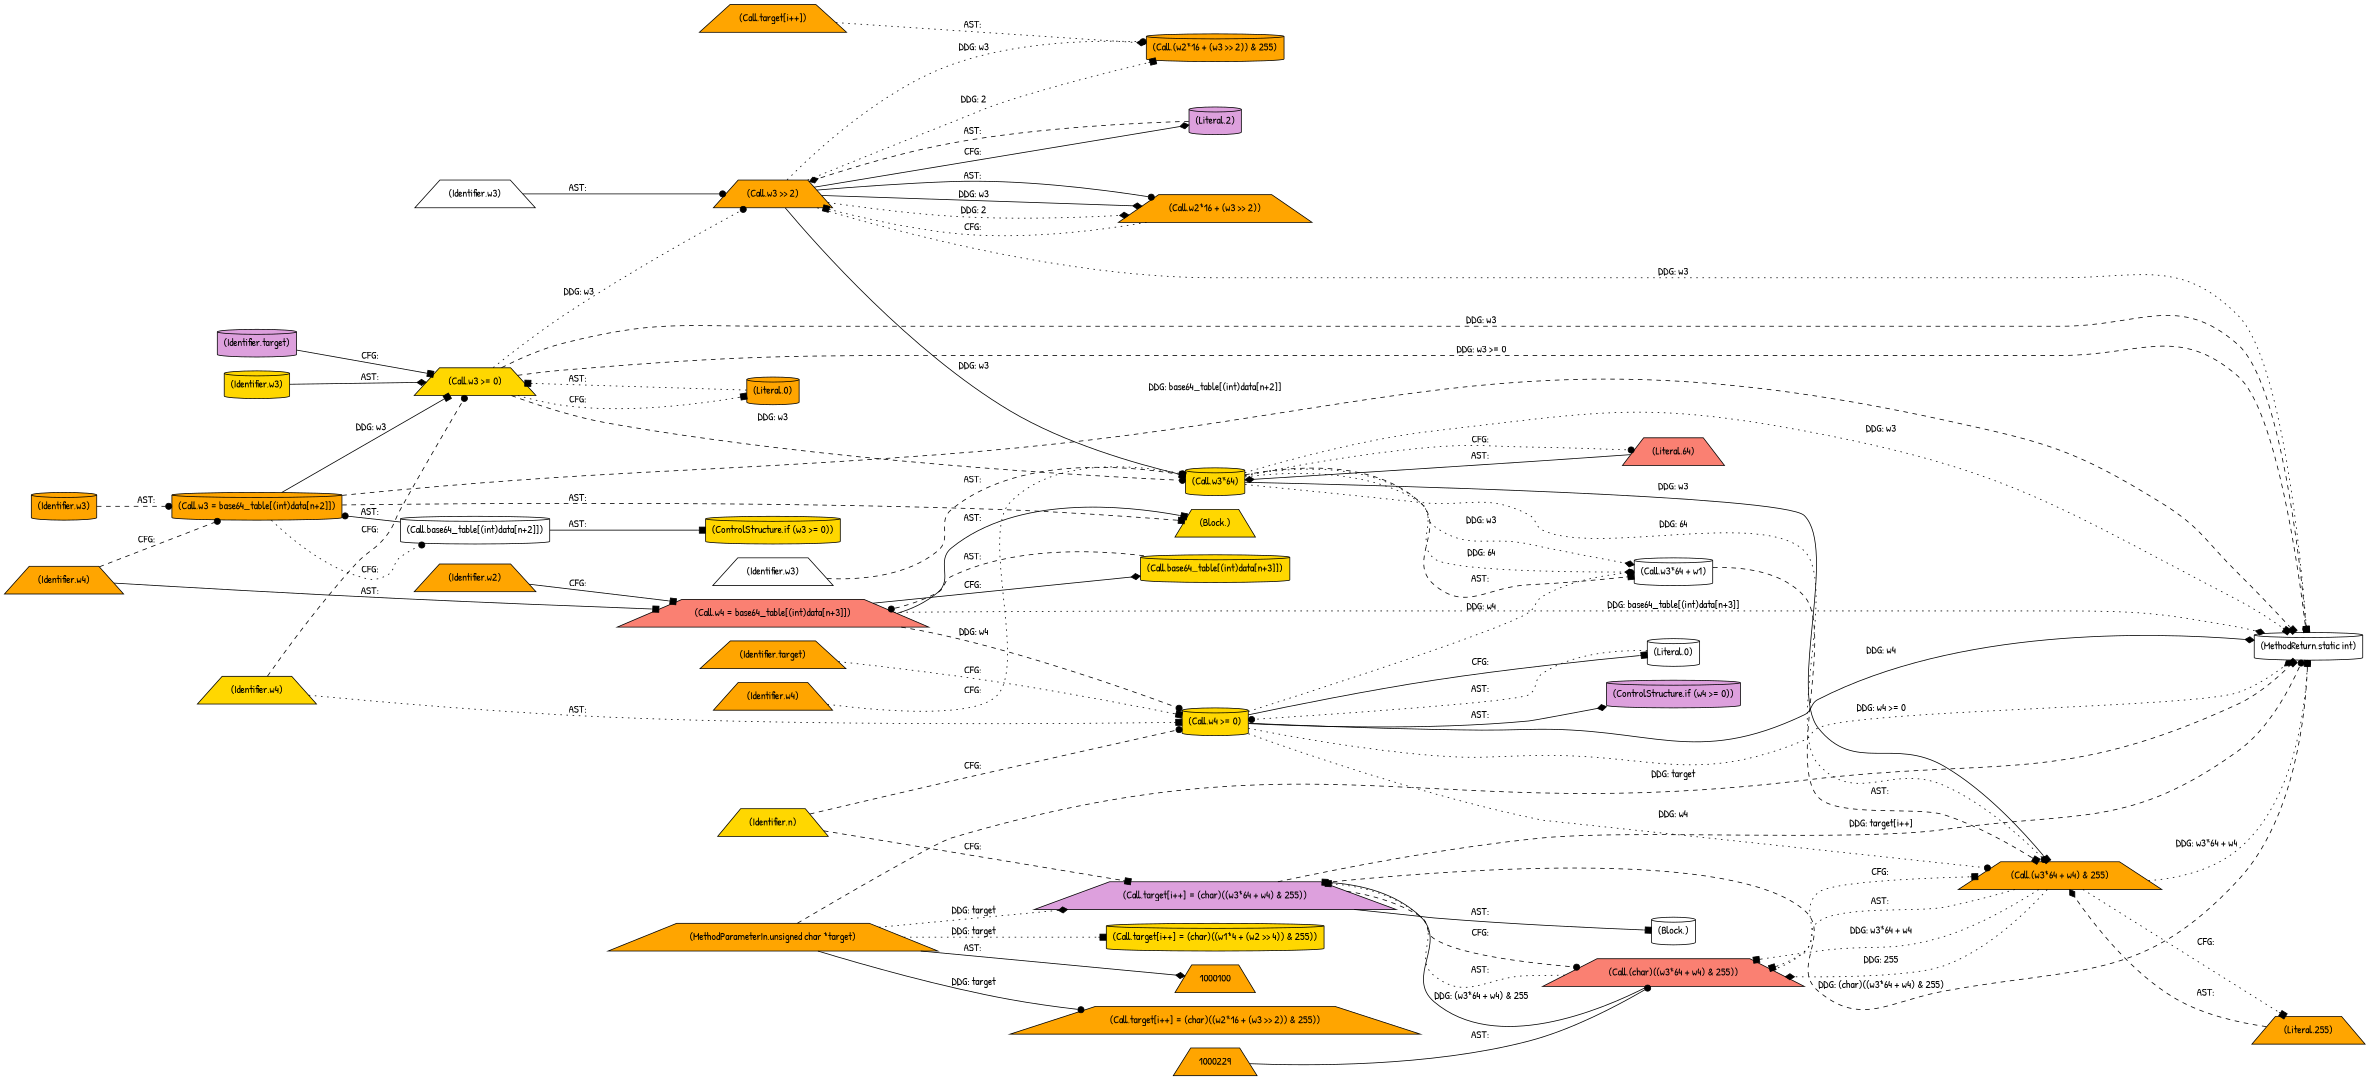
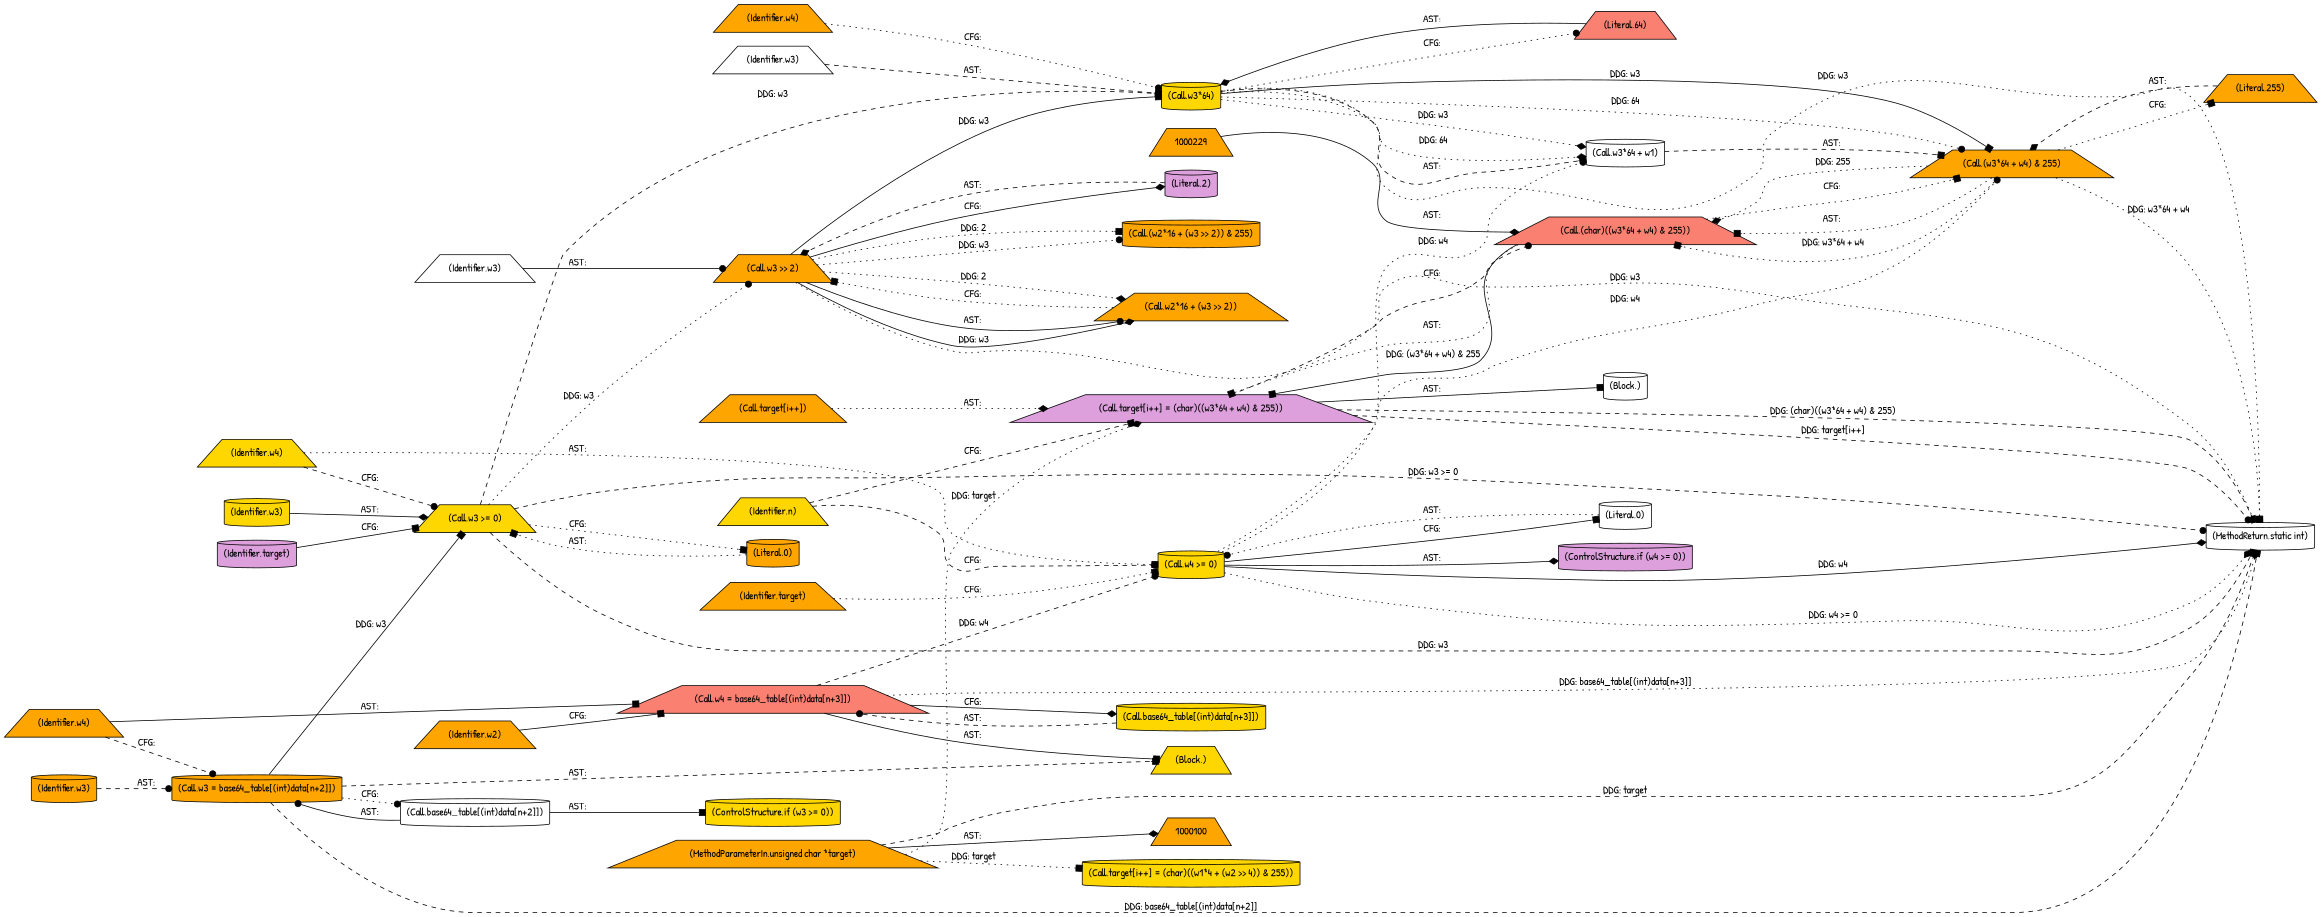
(986, 33) -> (935, 409)
(1215, 1020) -> none
(1453, 1056) -> (1370, 161)
